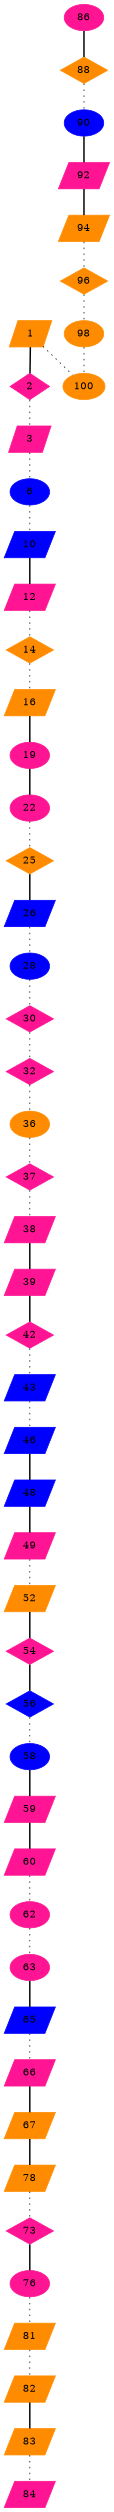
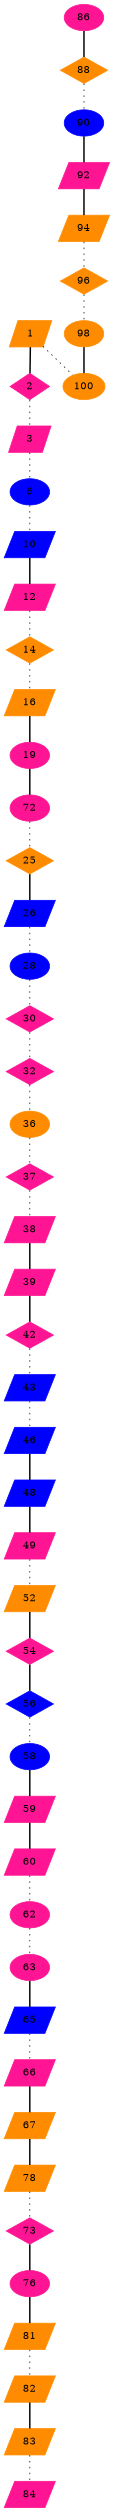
(84, 360) -> (84, 360)
(30, 808) -> (30, 808)
(30, 2310) -> (30, 2310)
